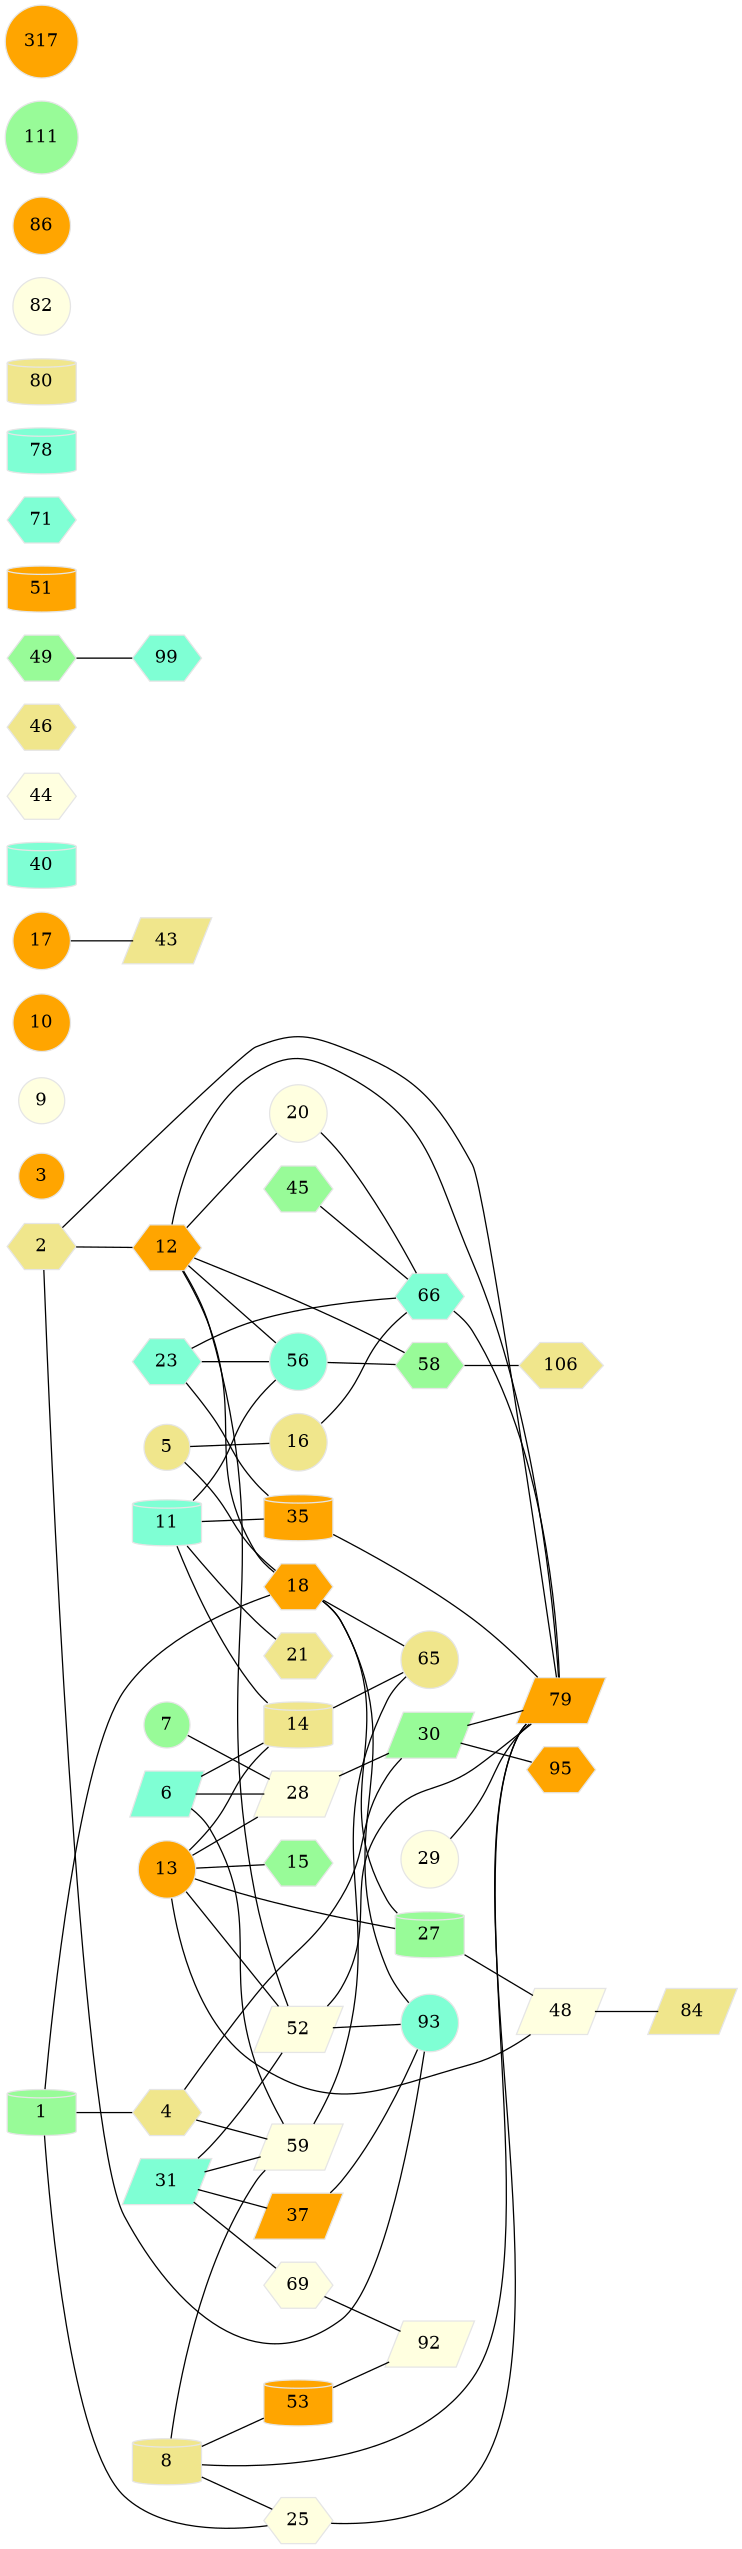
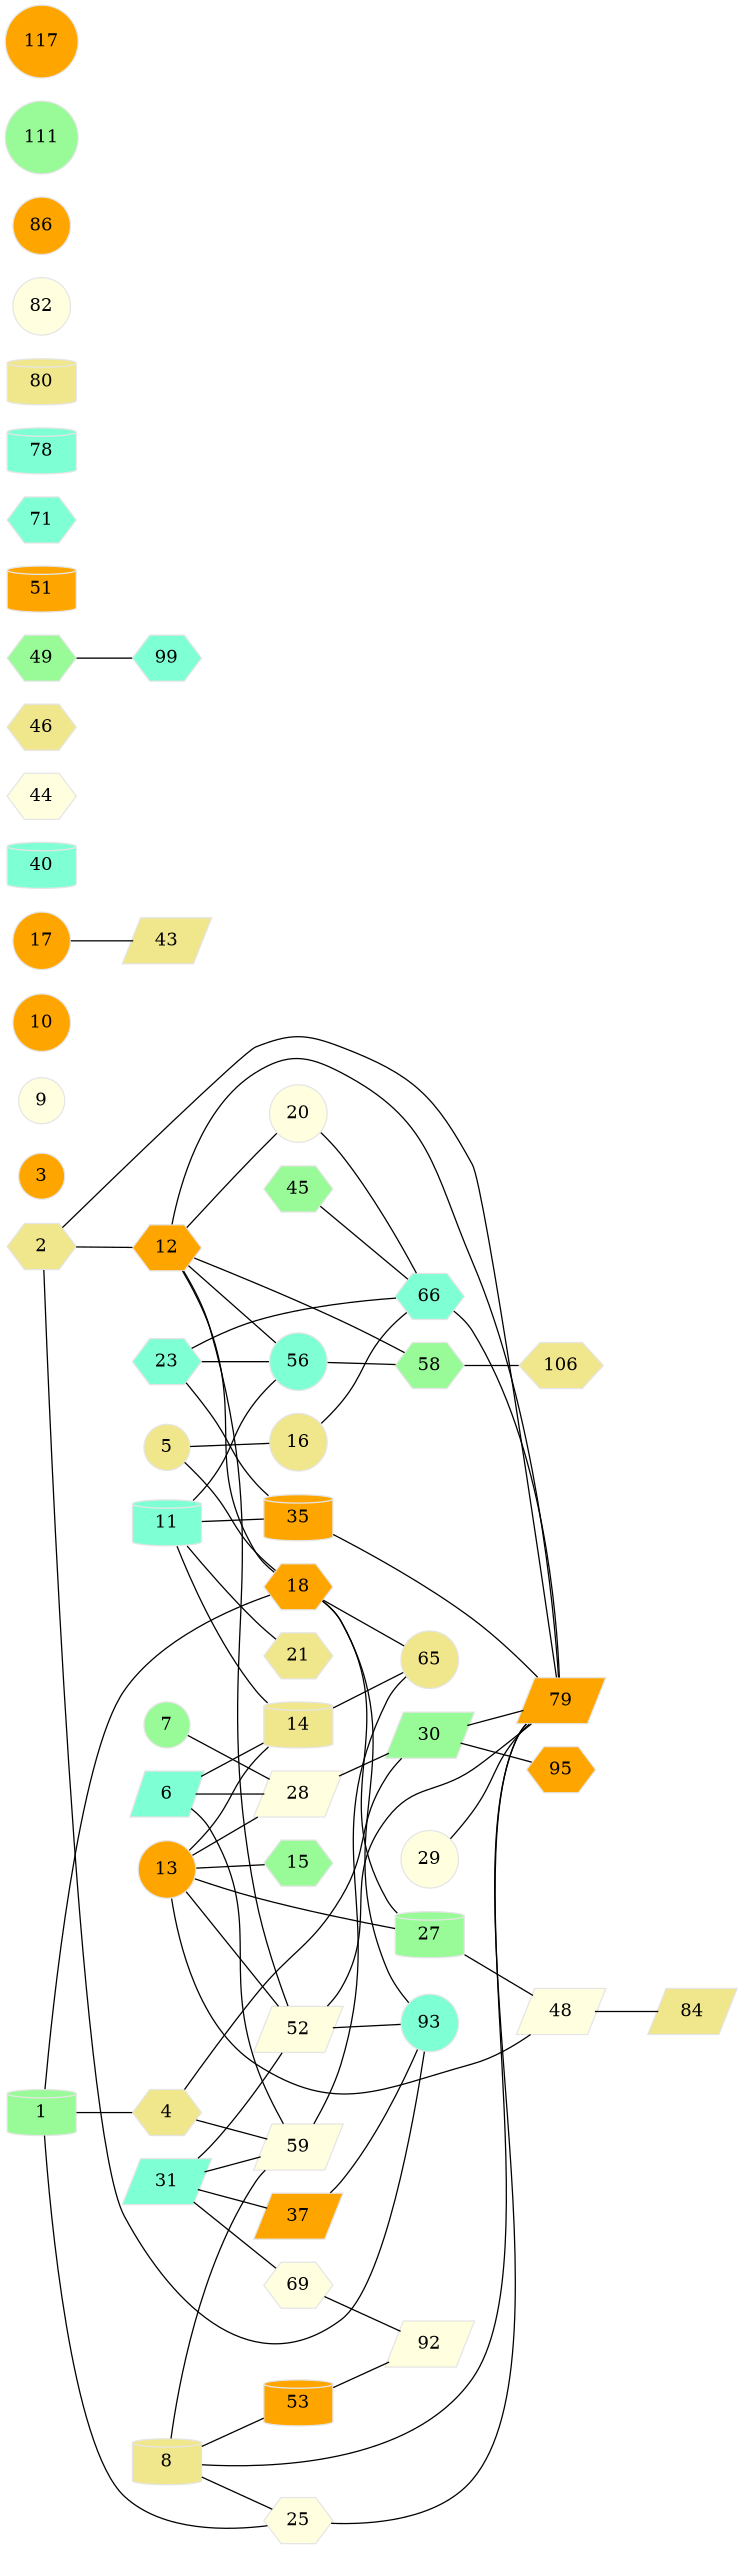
(42, 42) -> (42, 42)
